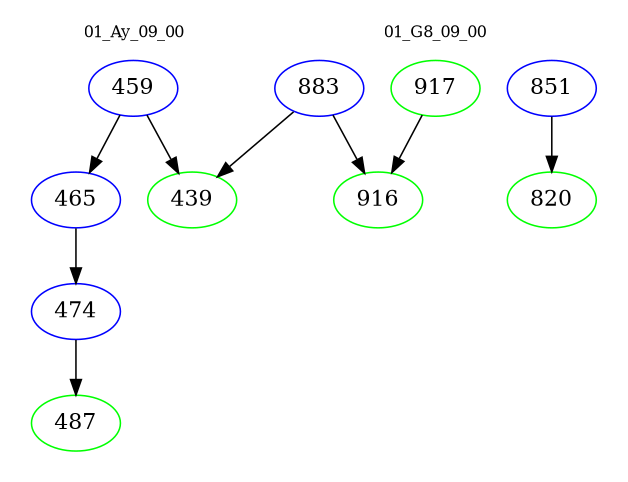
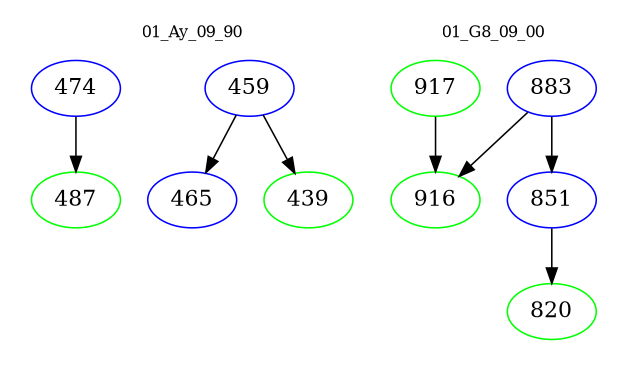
(134, 33) -> (192, 33)
(273, 130) -> (552, 137)
(76, 248) -> none
